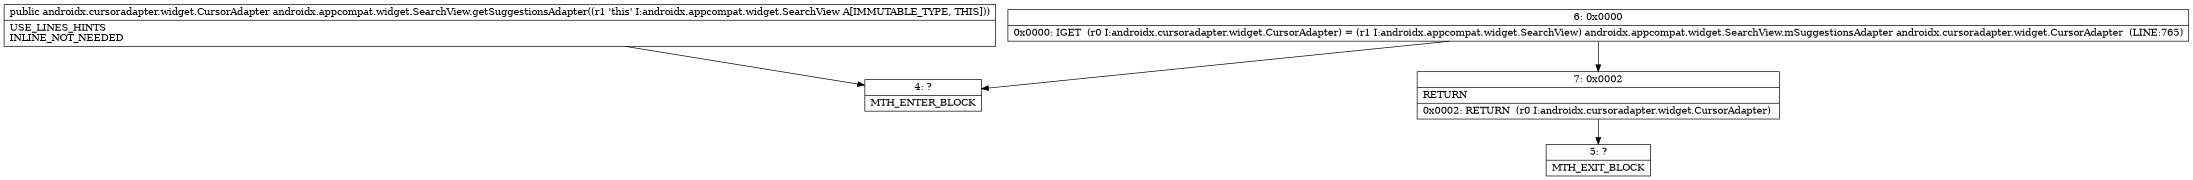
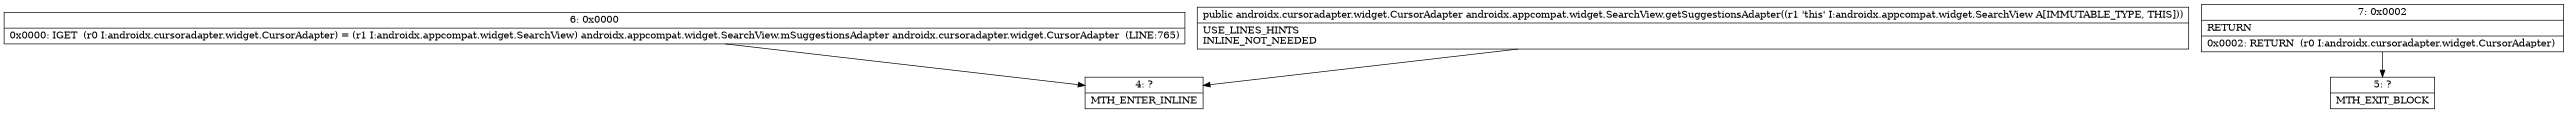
(1598, 53) -> none
(923, 103) -> (1144, 101)
